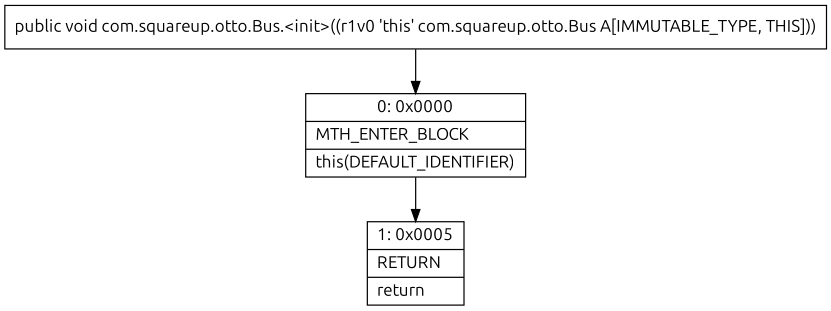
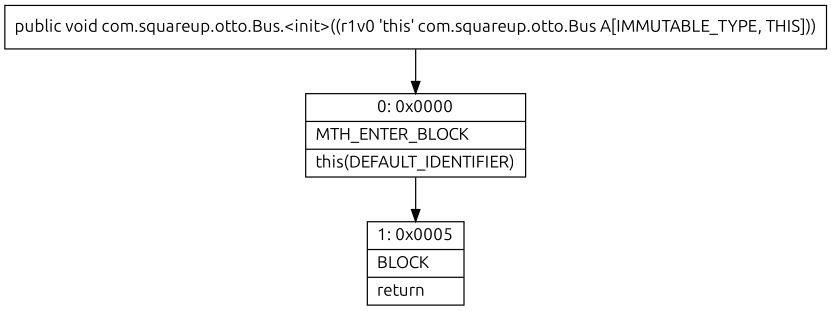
(409, 263) -> (403, 263)
